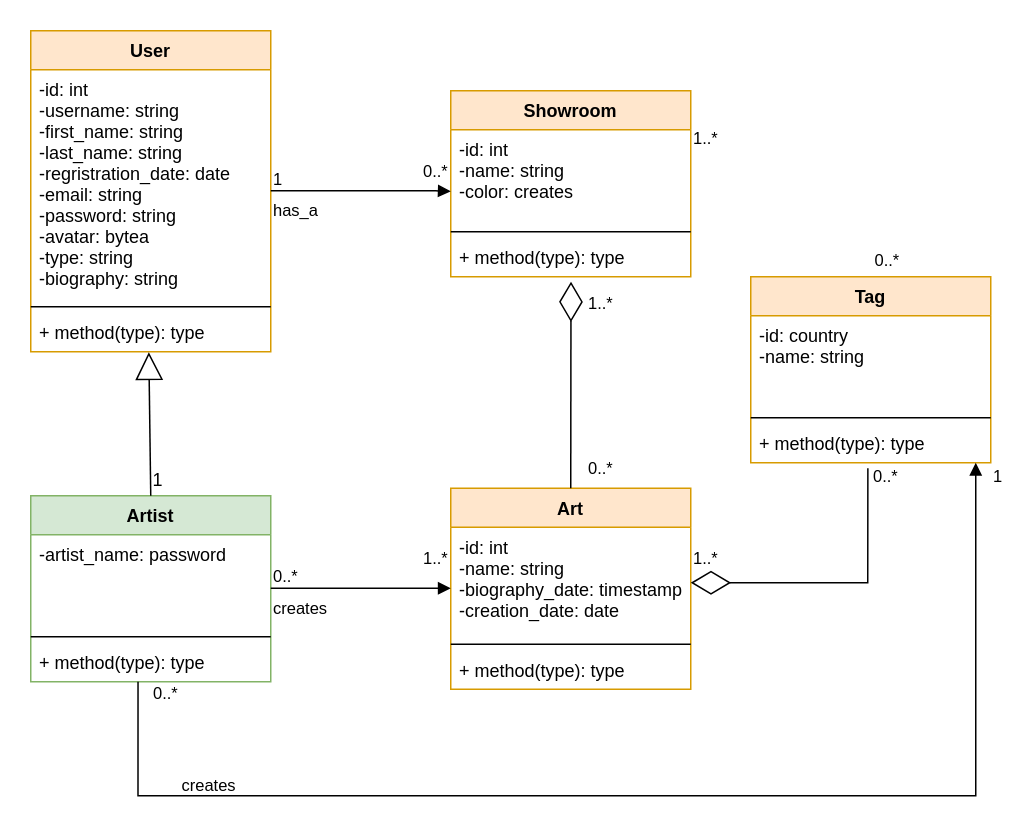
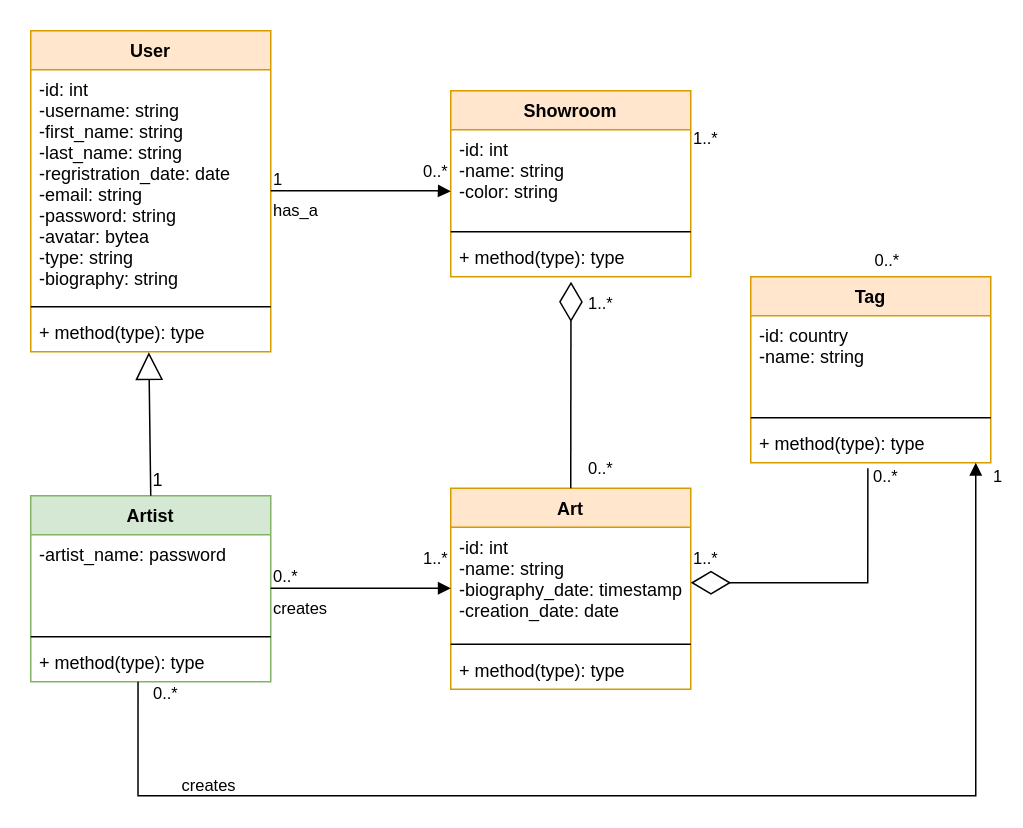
(490, 150) -> (490, 150)
